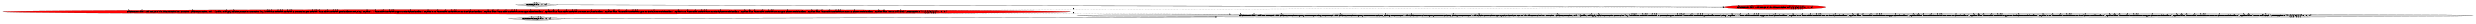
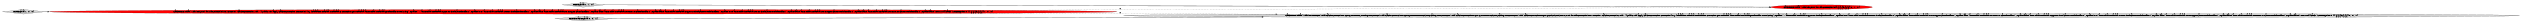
none -> (23, 12)
